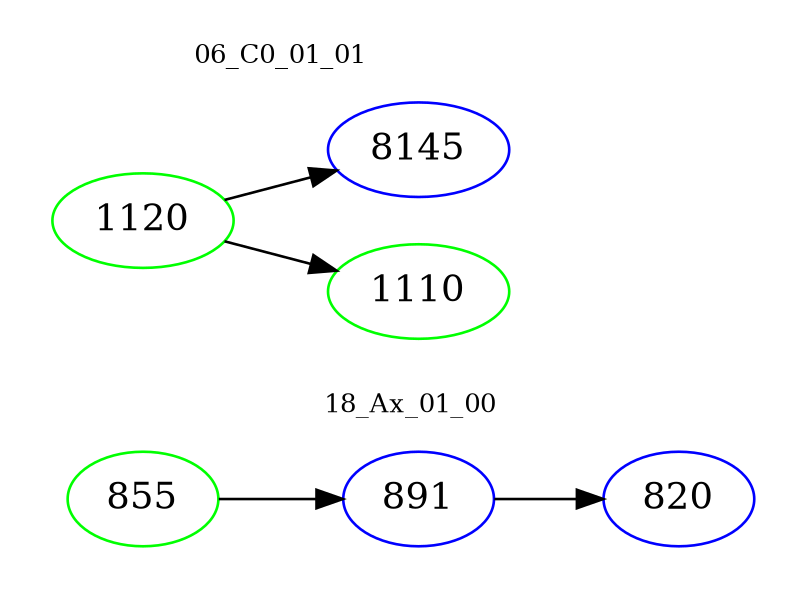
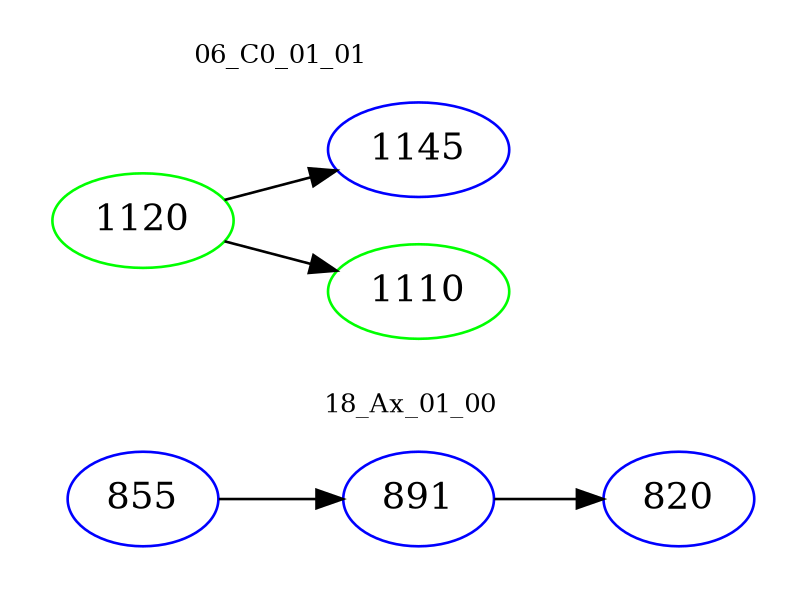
(419, 150) -> (419, 150)
(143, 499) -> (143, 499)
